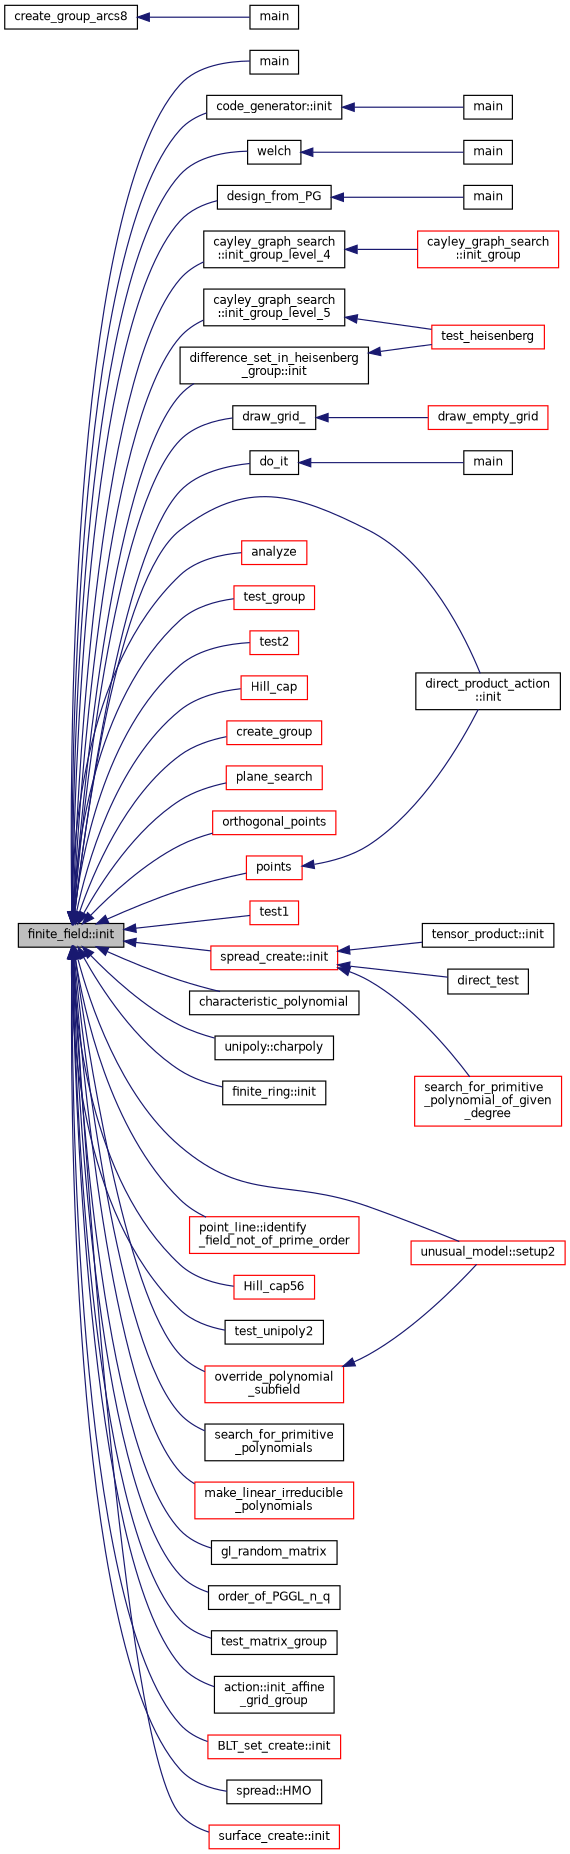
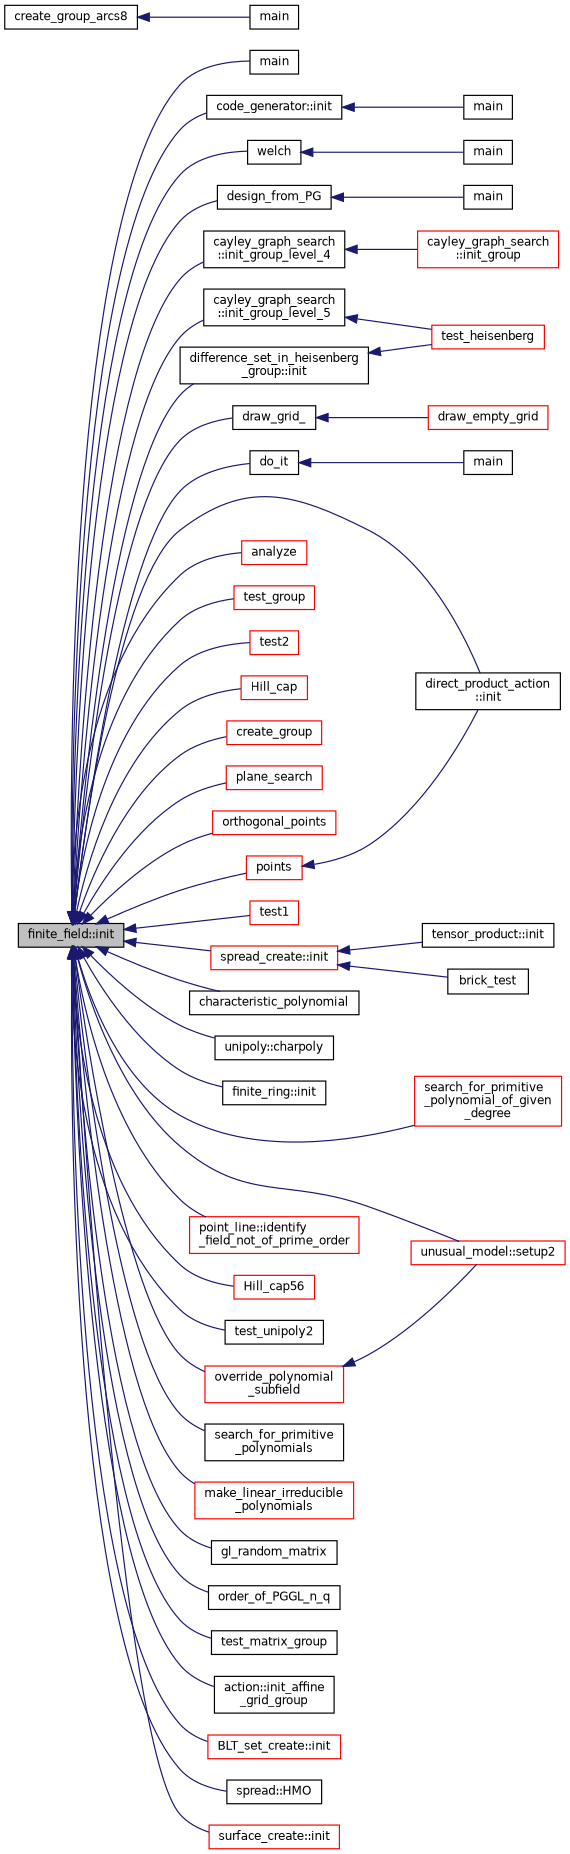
(488, 982) -> (488, 982)
(416, 1016) -> (202, 1126)
